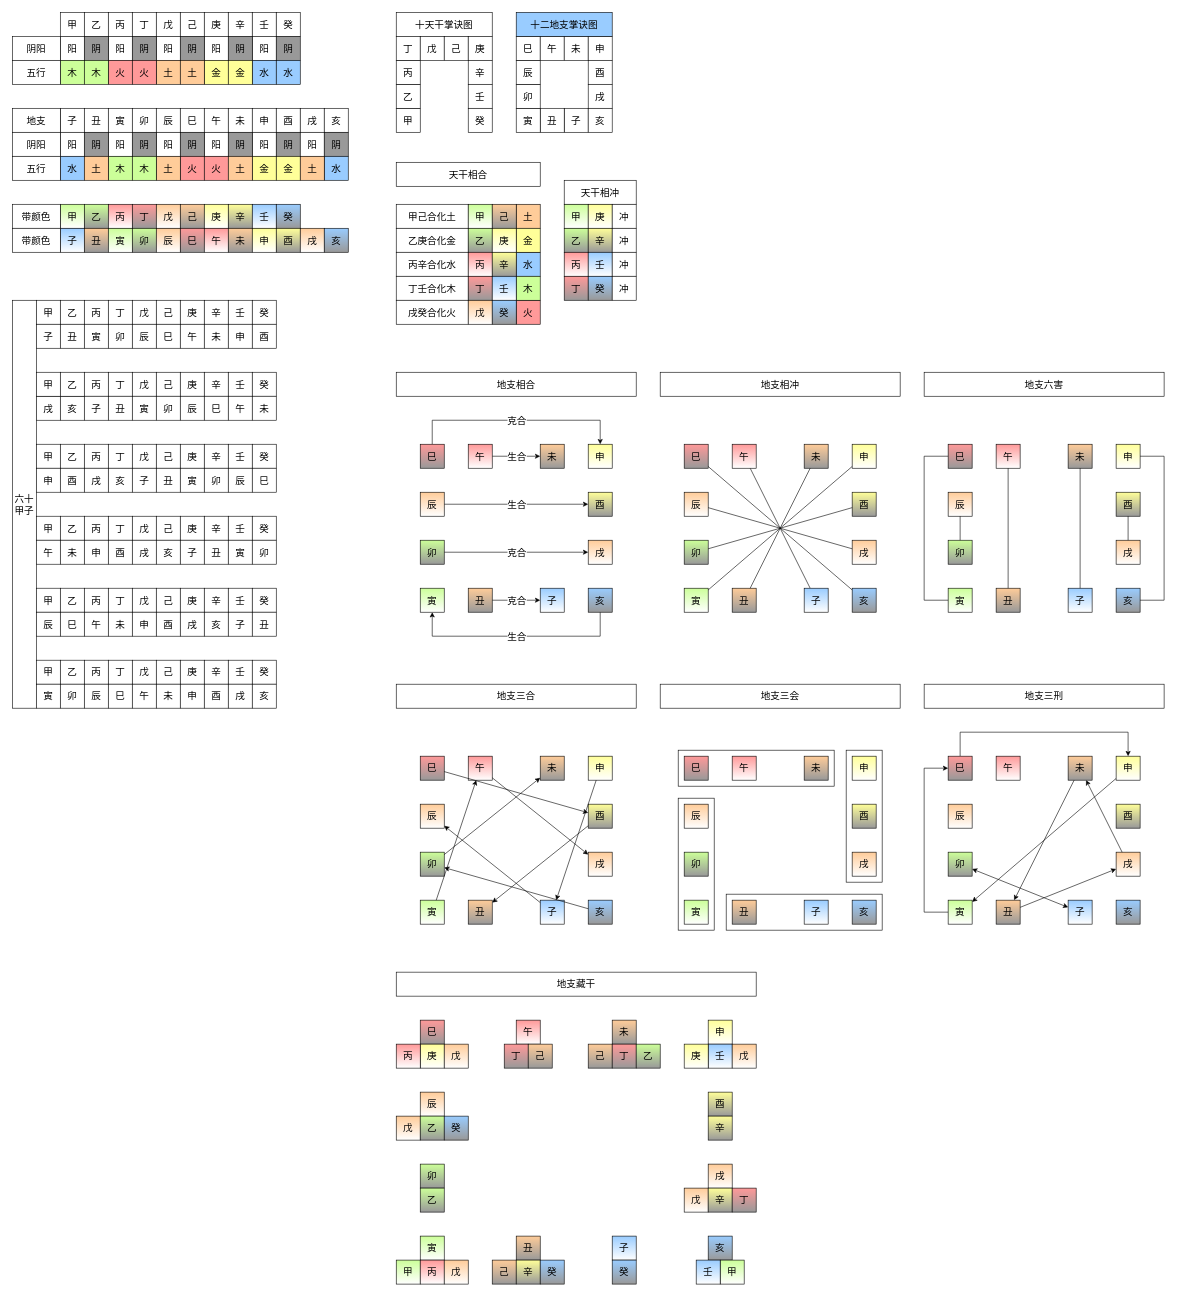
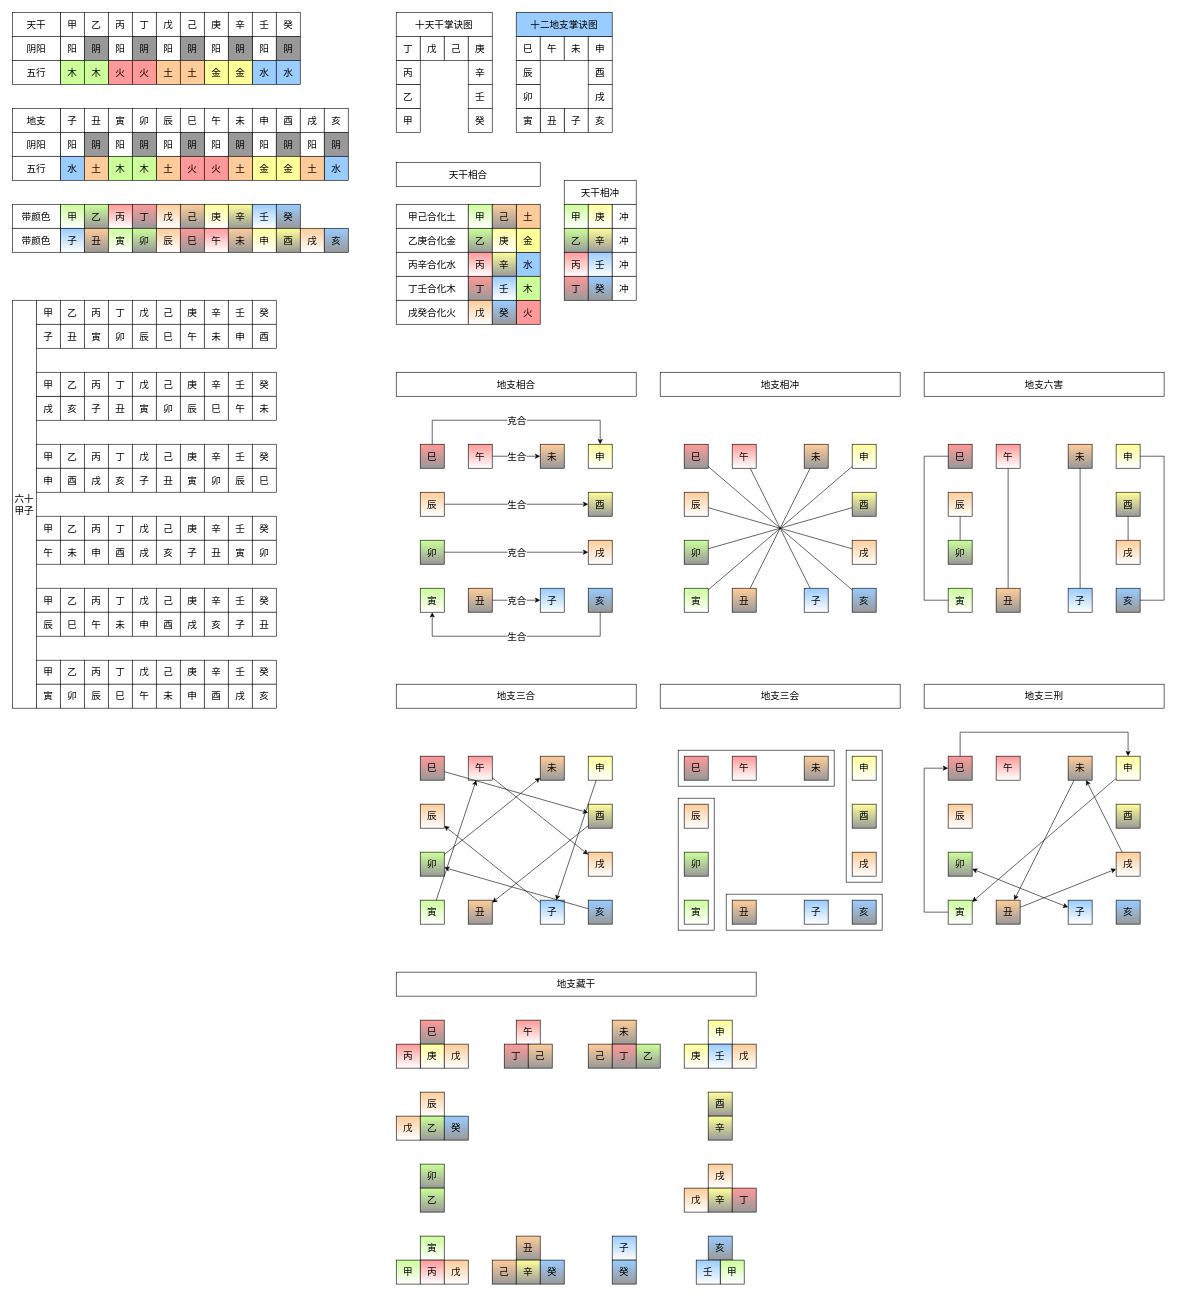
none -> (36, 24)
